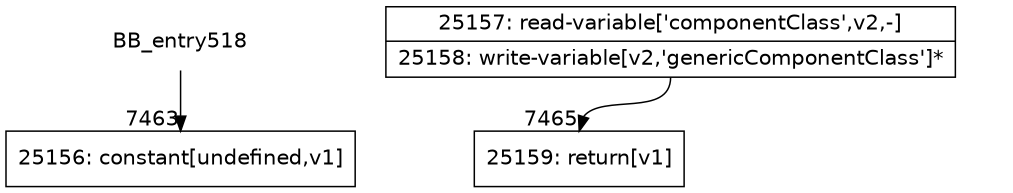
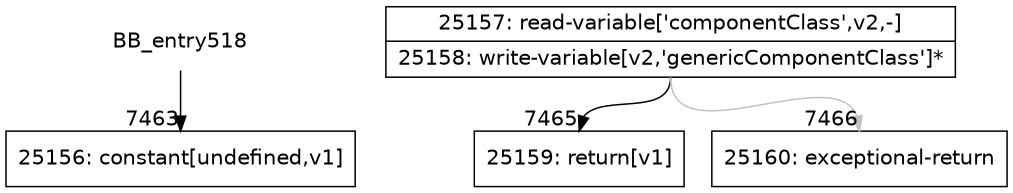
none -> (859, 159)
